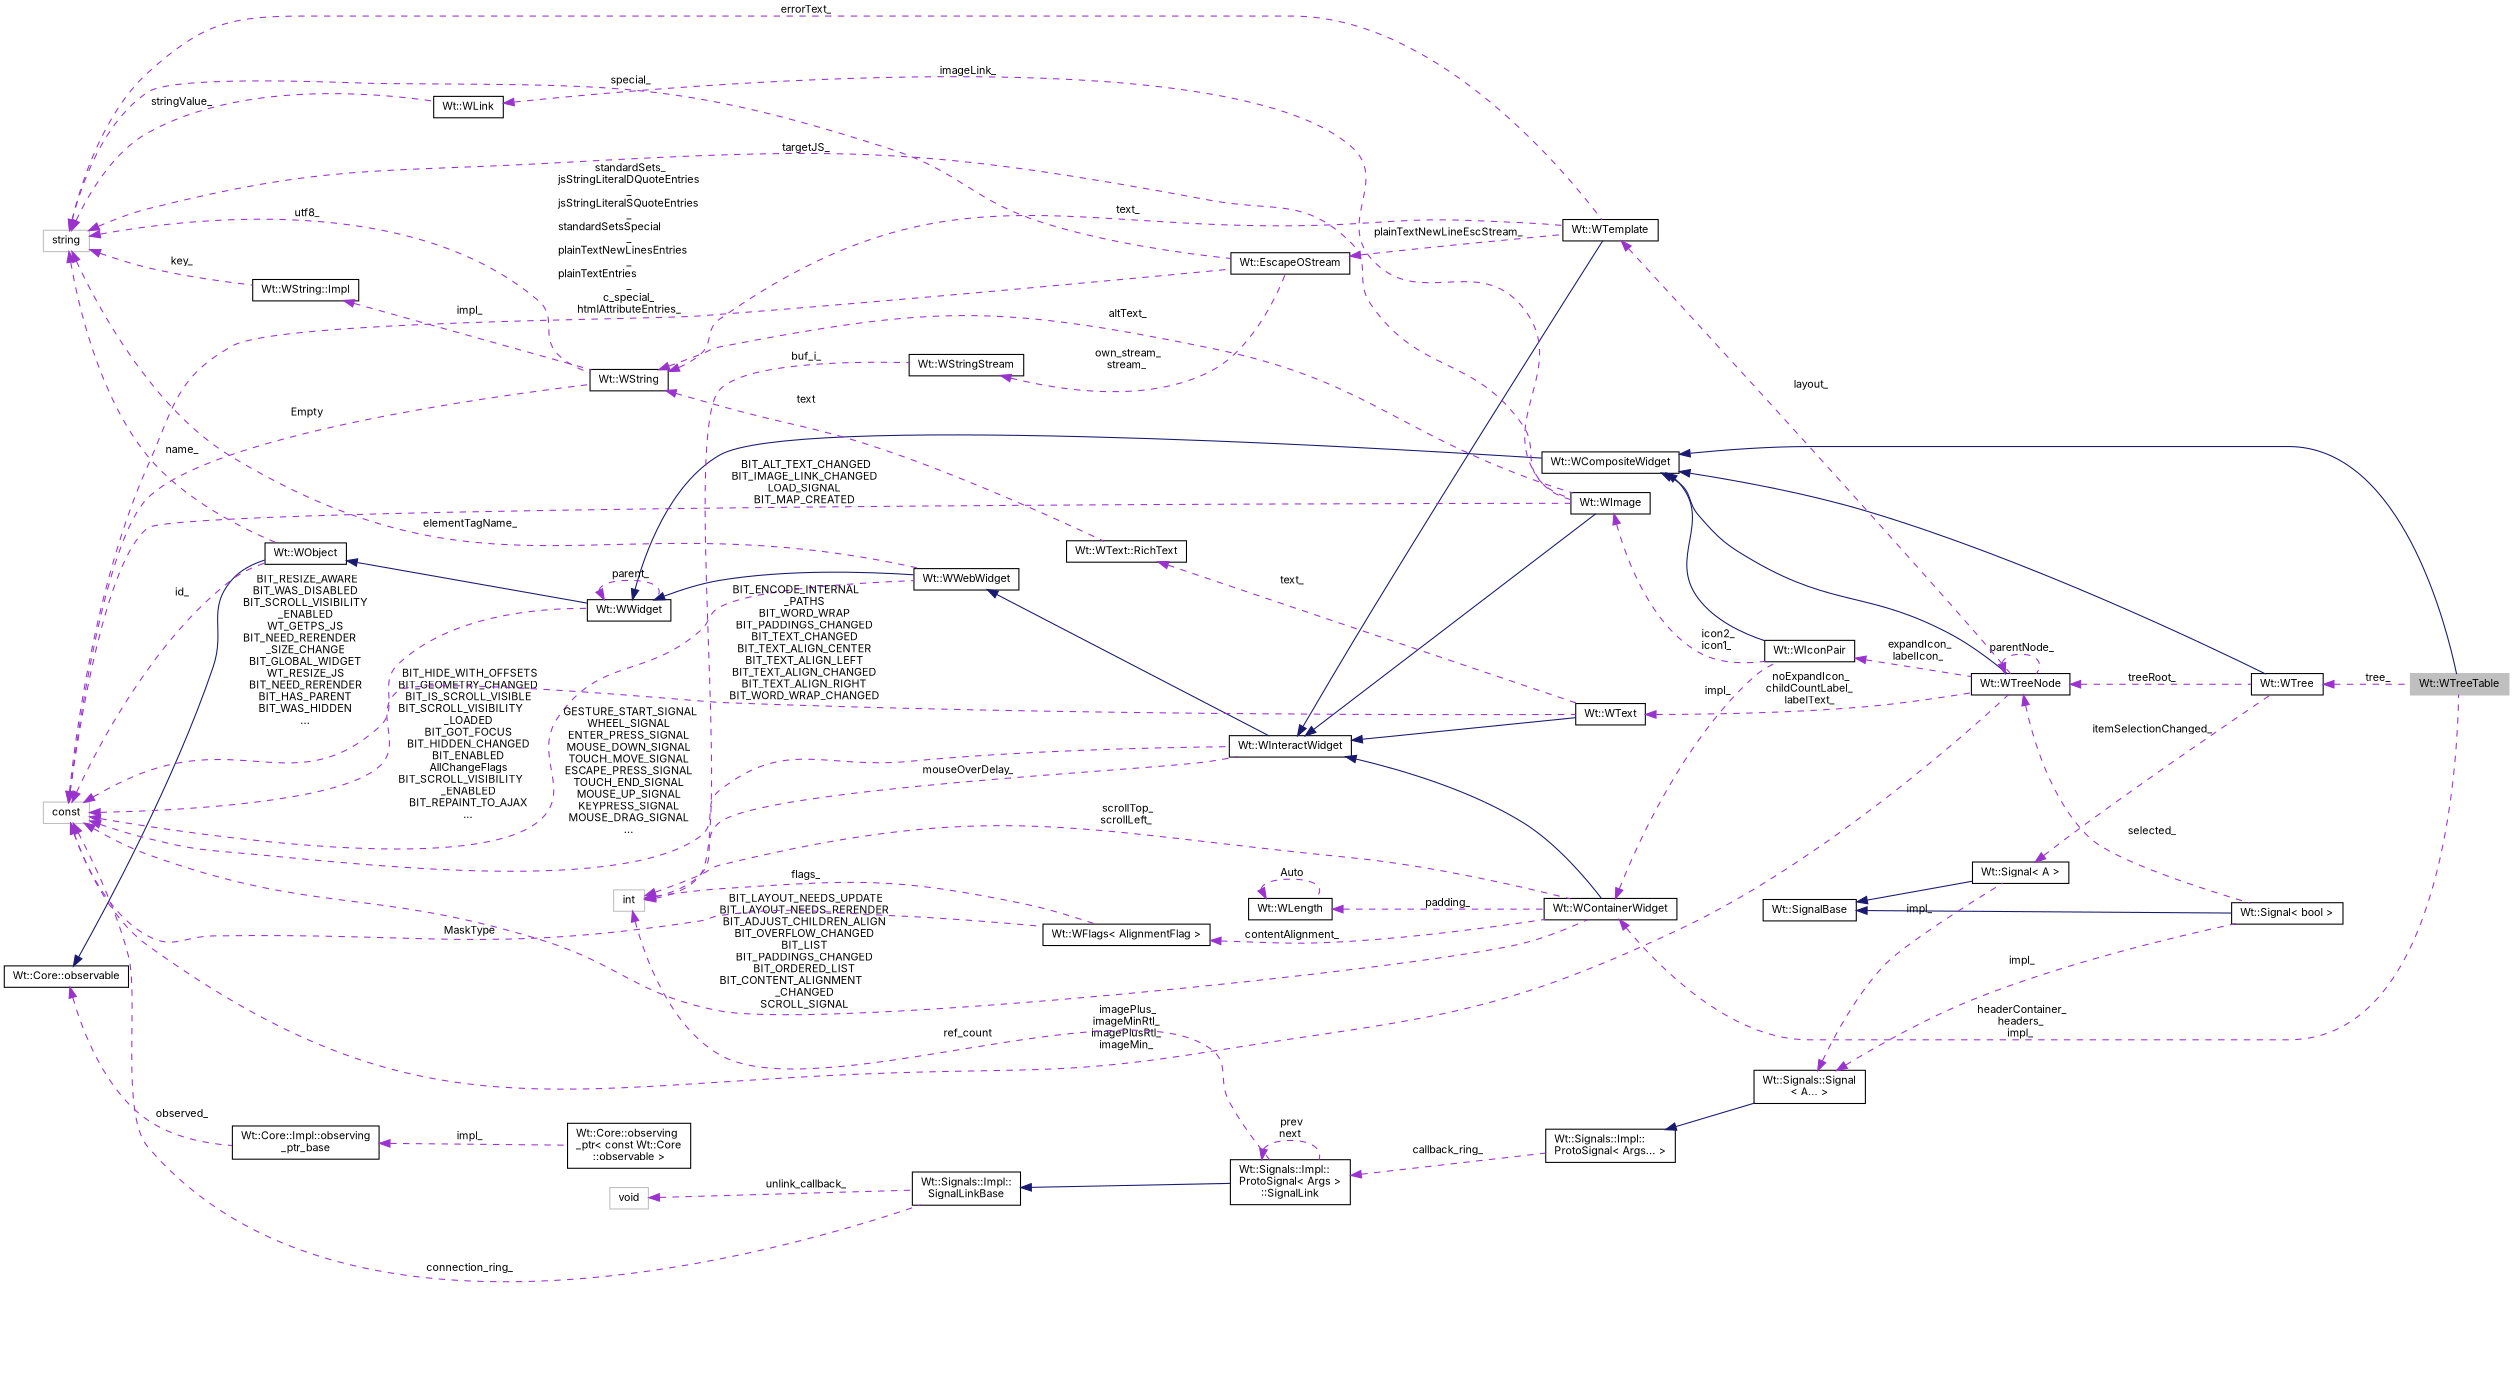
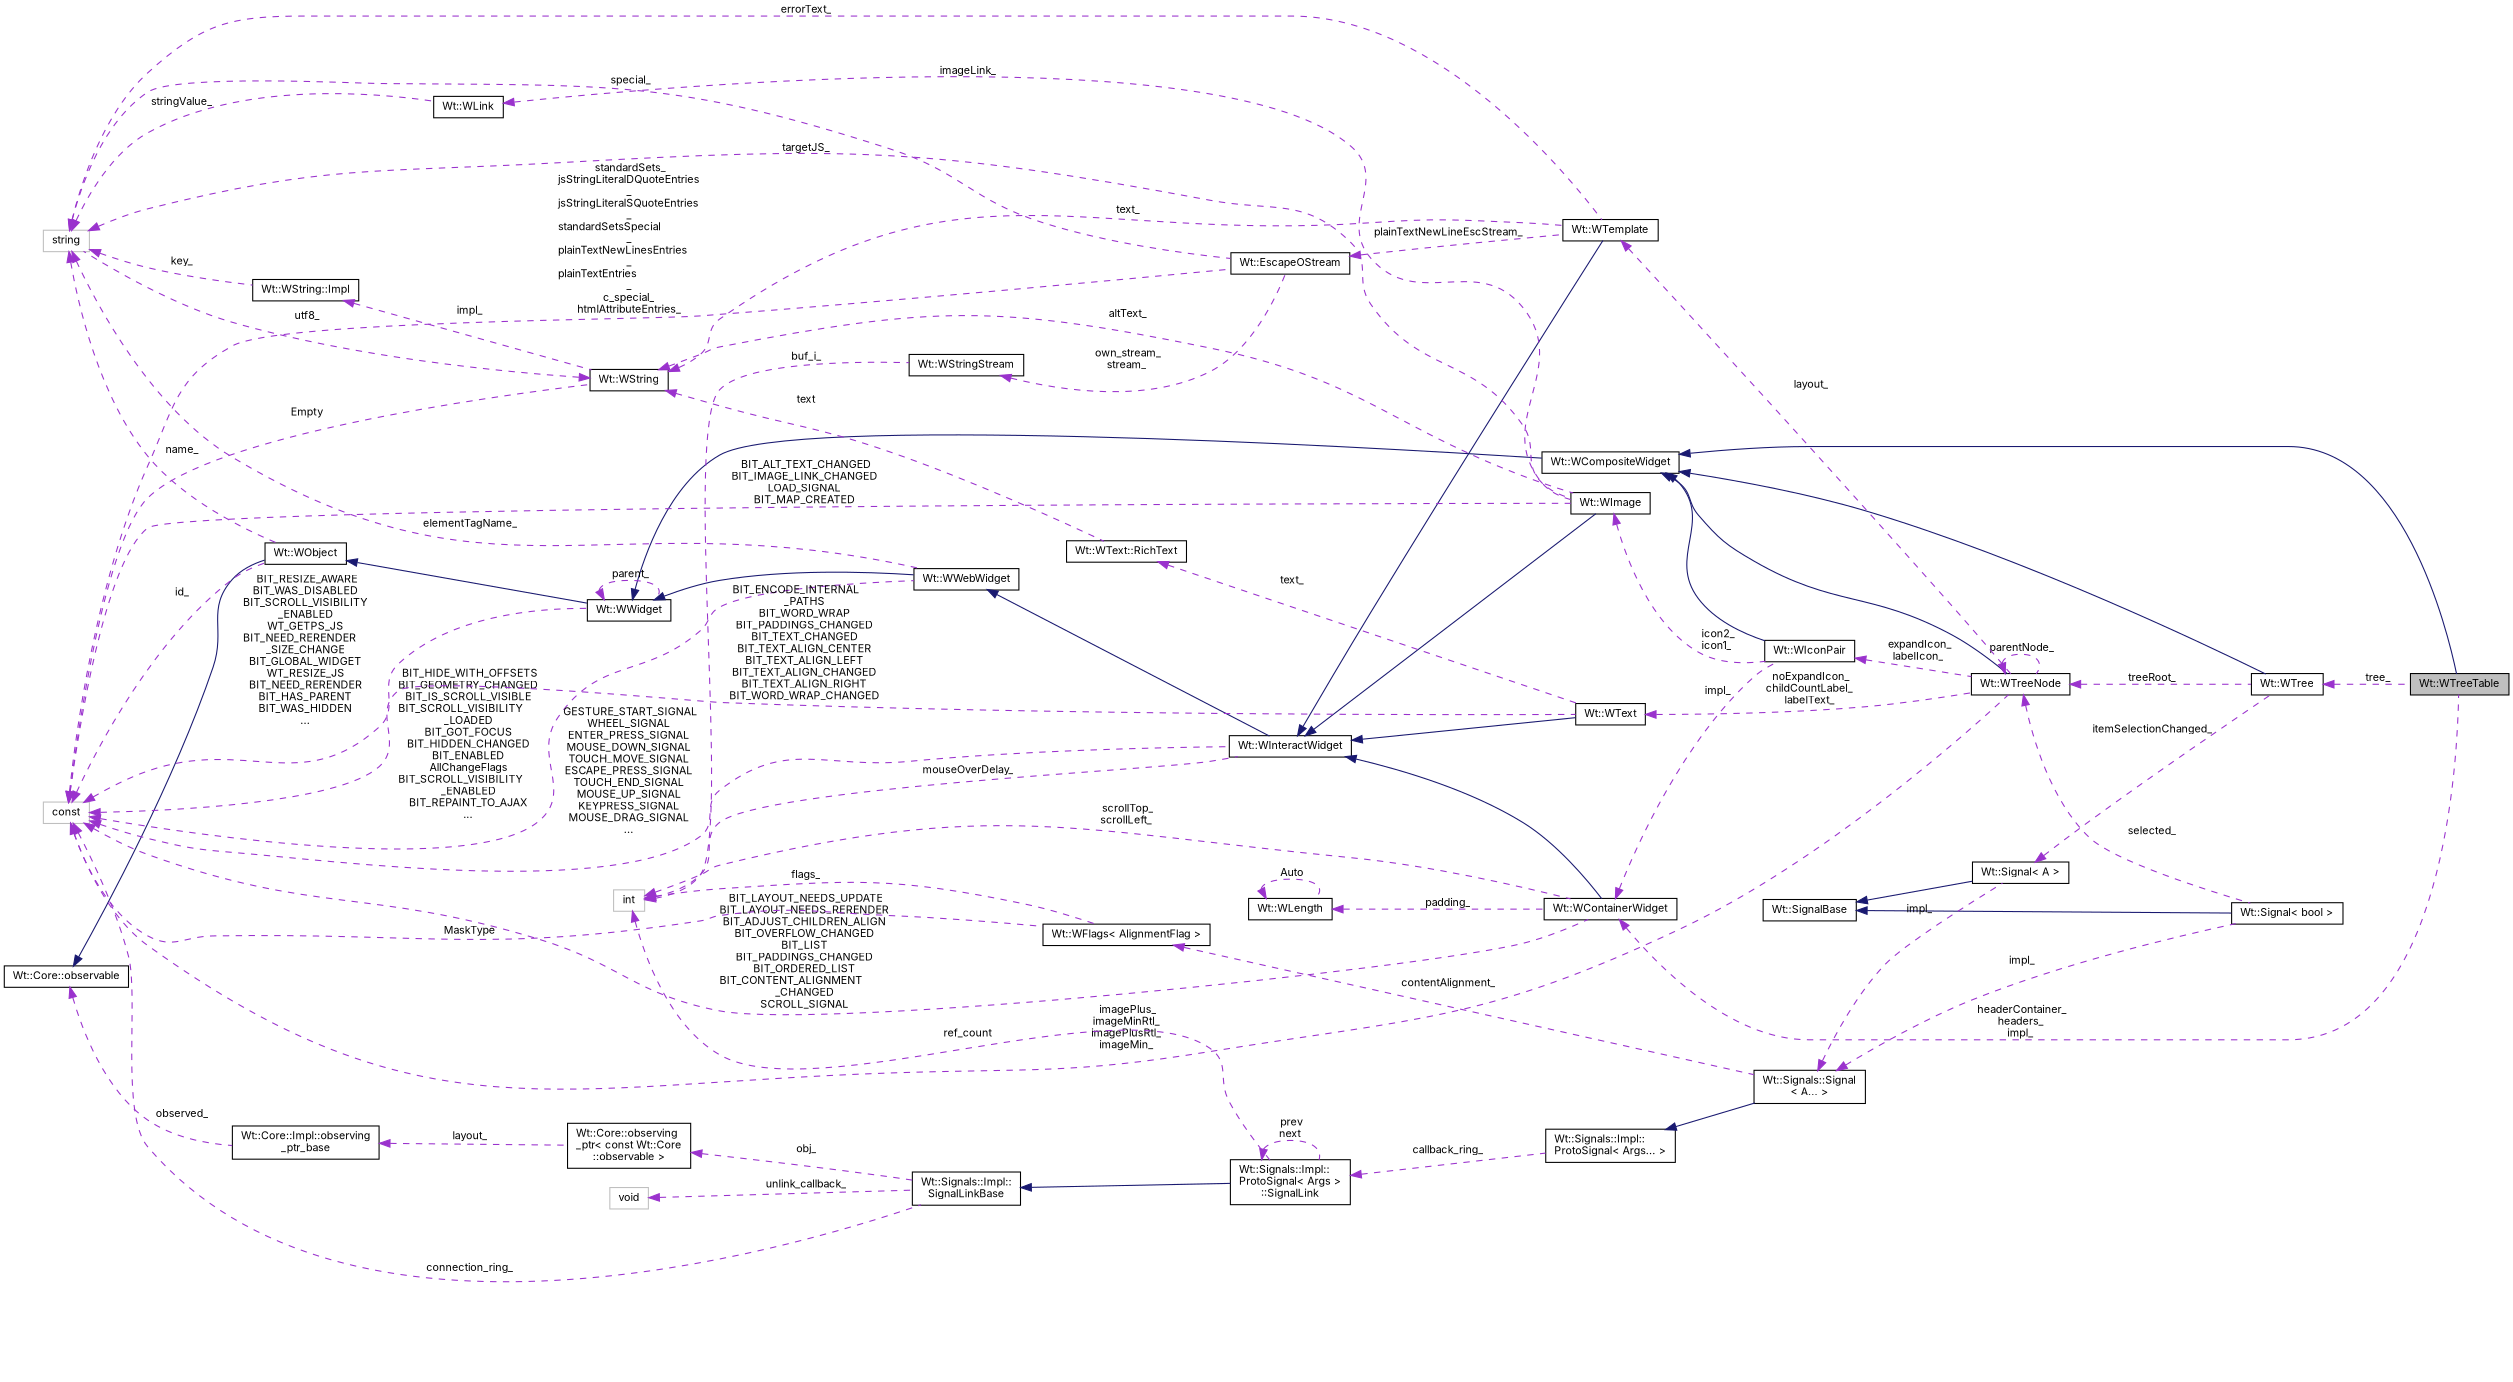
(375, 230) -> (323, 344)
(2460, 684) -> (2460, 684)
(1384, 939) -> (1483, 1014)
(468, 1137) -> (468, 1137)
none -> (807, 1166)
